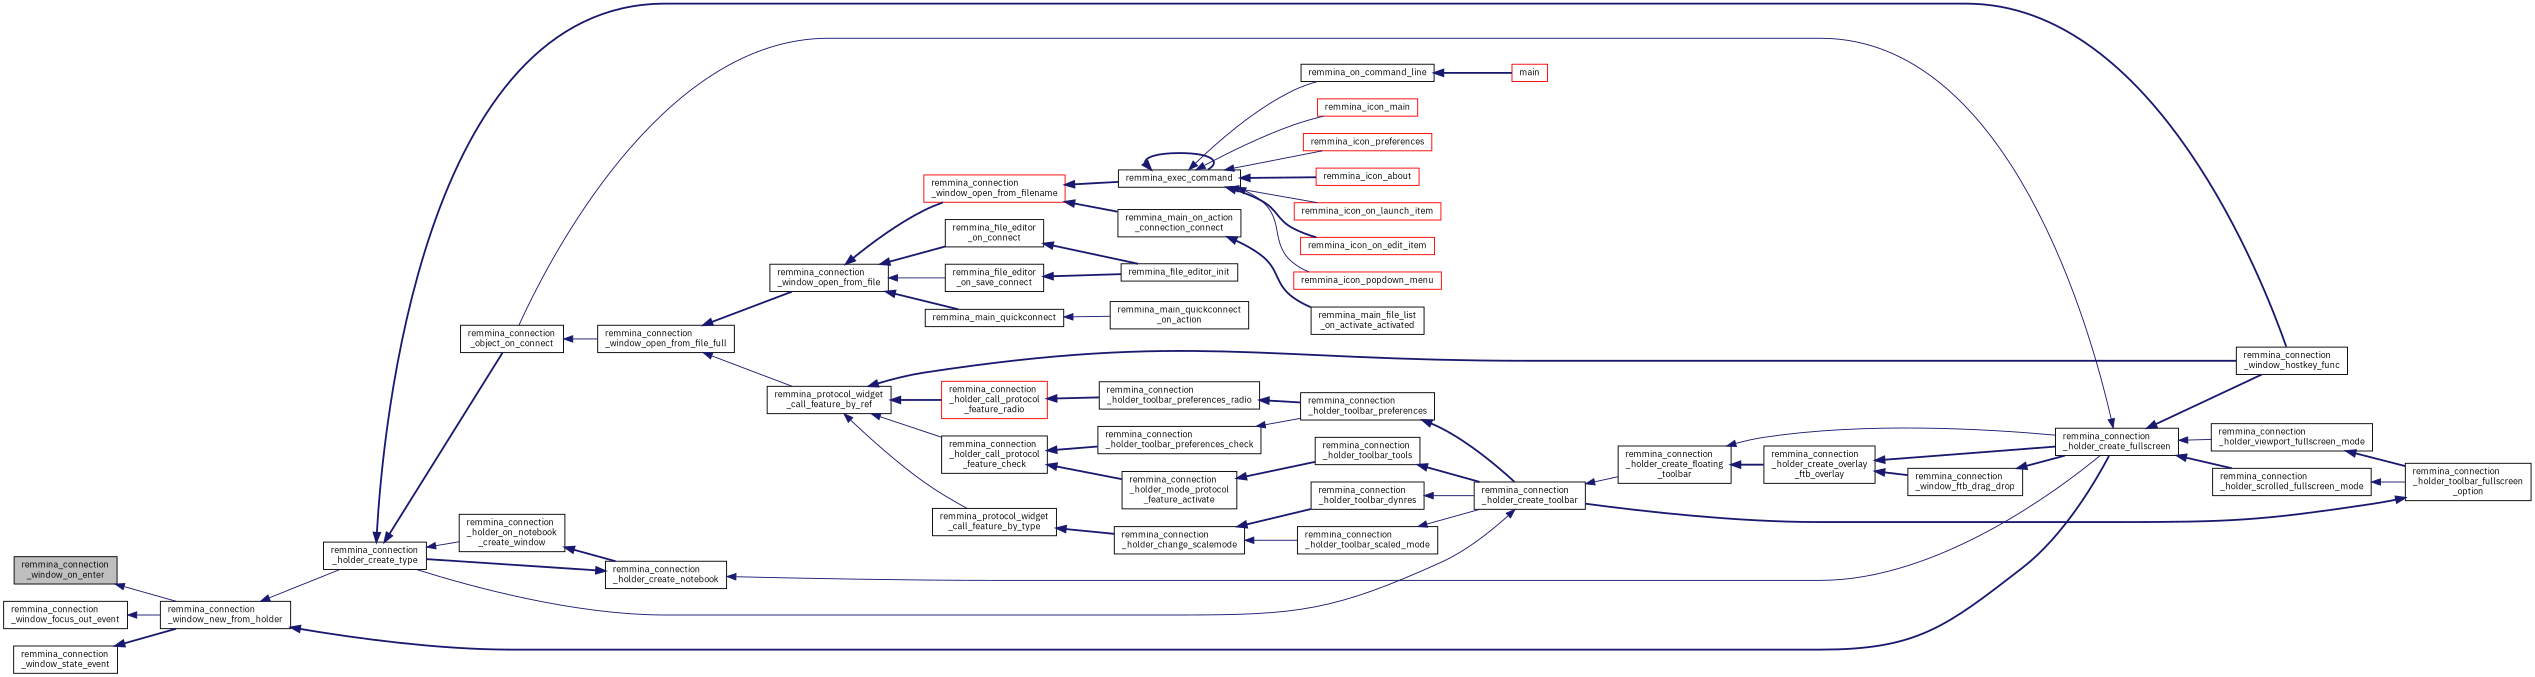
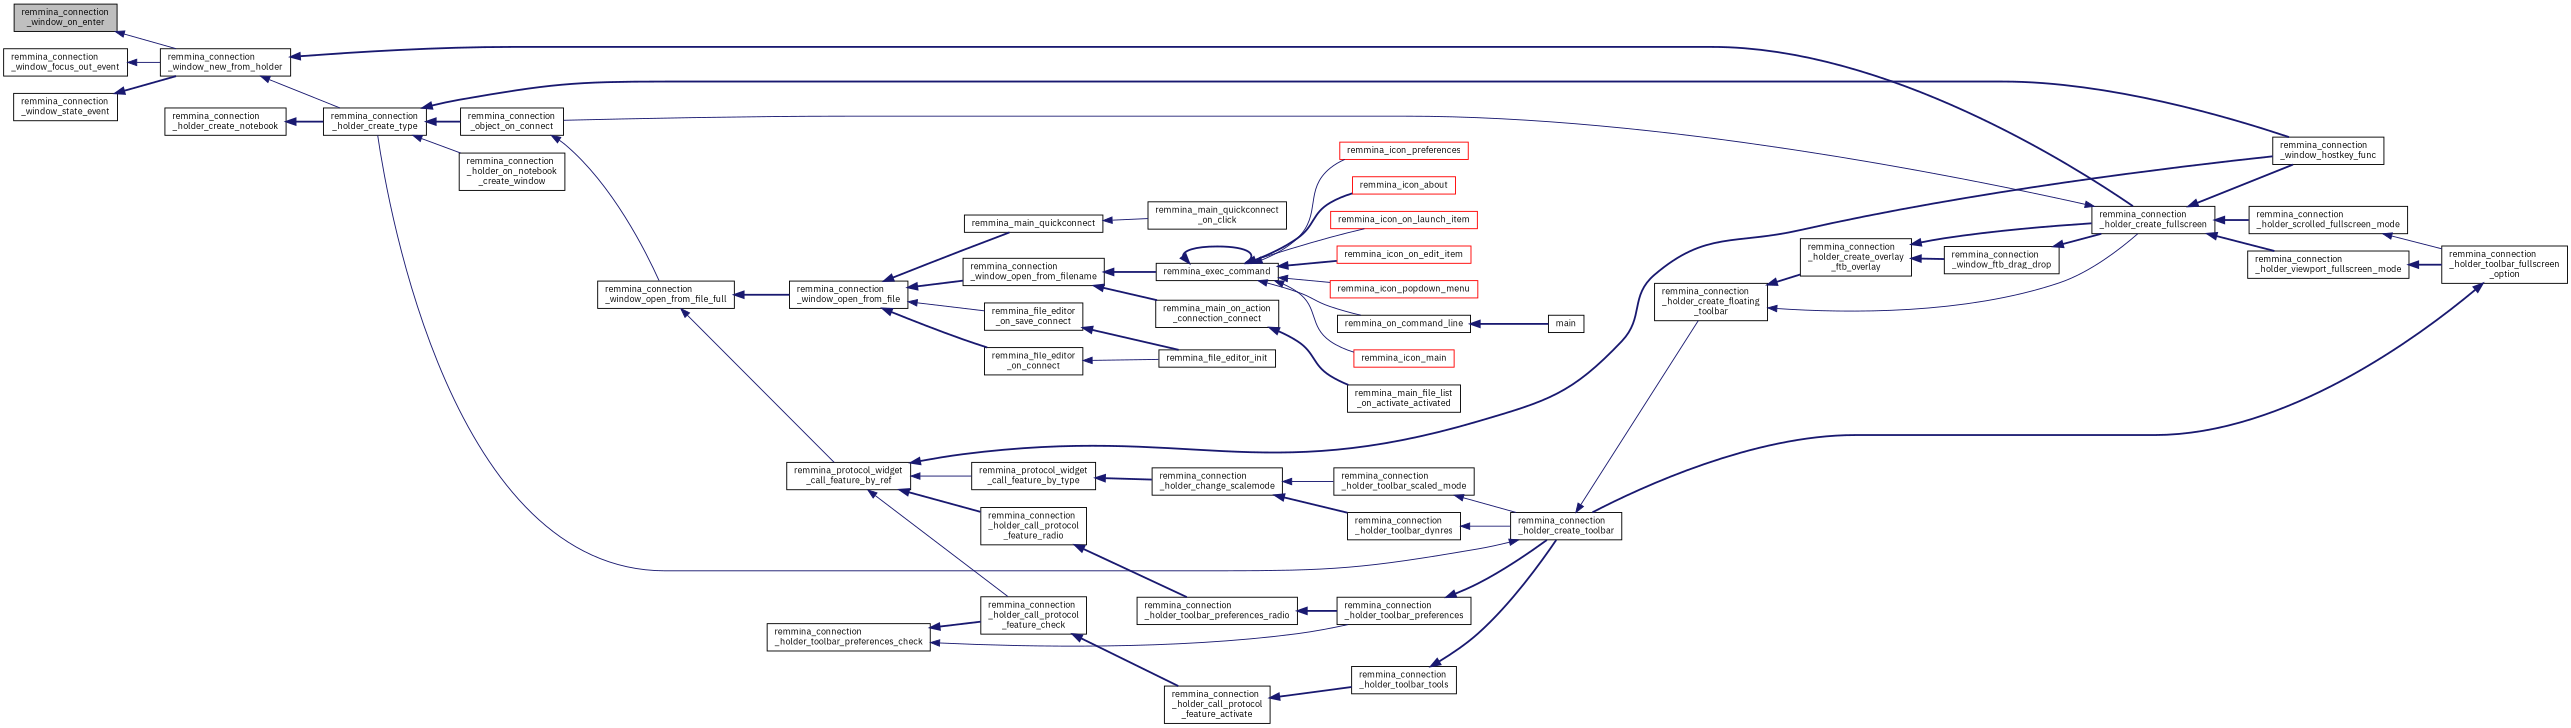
(1530, 73) -> (1566, 324)
(994, 189) -> (1034, 272)
(1095, 255) -> (1125, 360)
(1179, 315) -> (1217, 215)
(994, 400) -> (1034, 526)
(2200, 440) -> (2245, 244)
(1077, 448) -> (960, 624)
(1179, 490) -> (1217, 705)
(595, 556) -> none
(1434, 580) -> none
